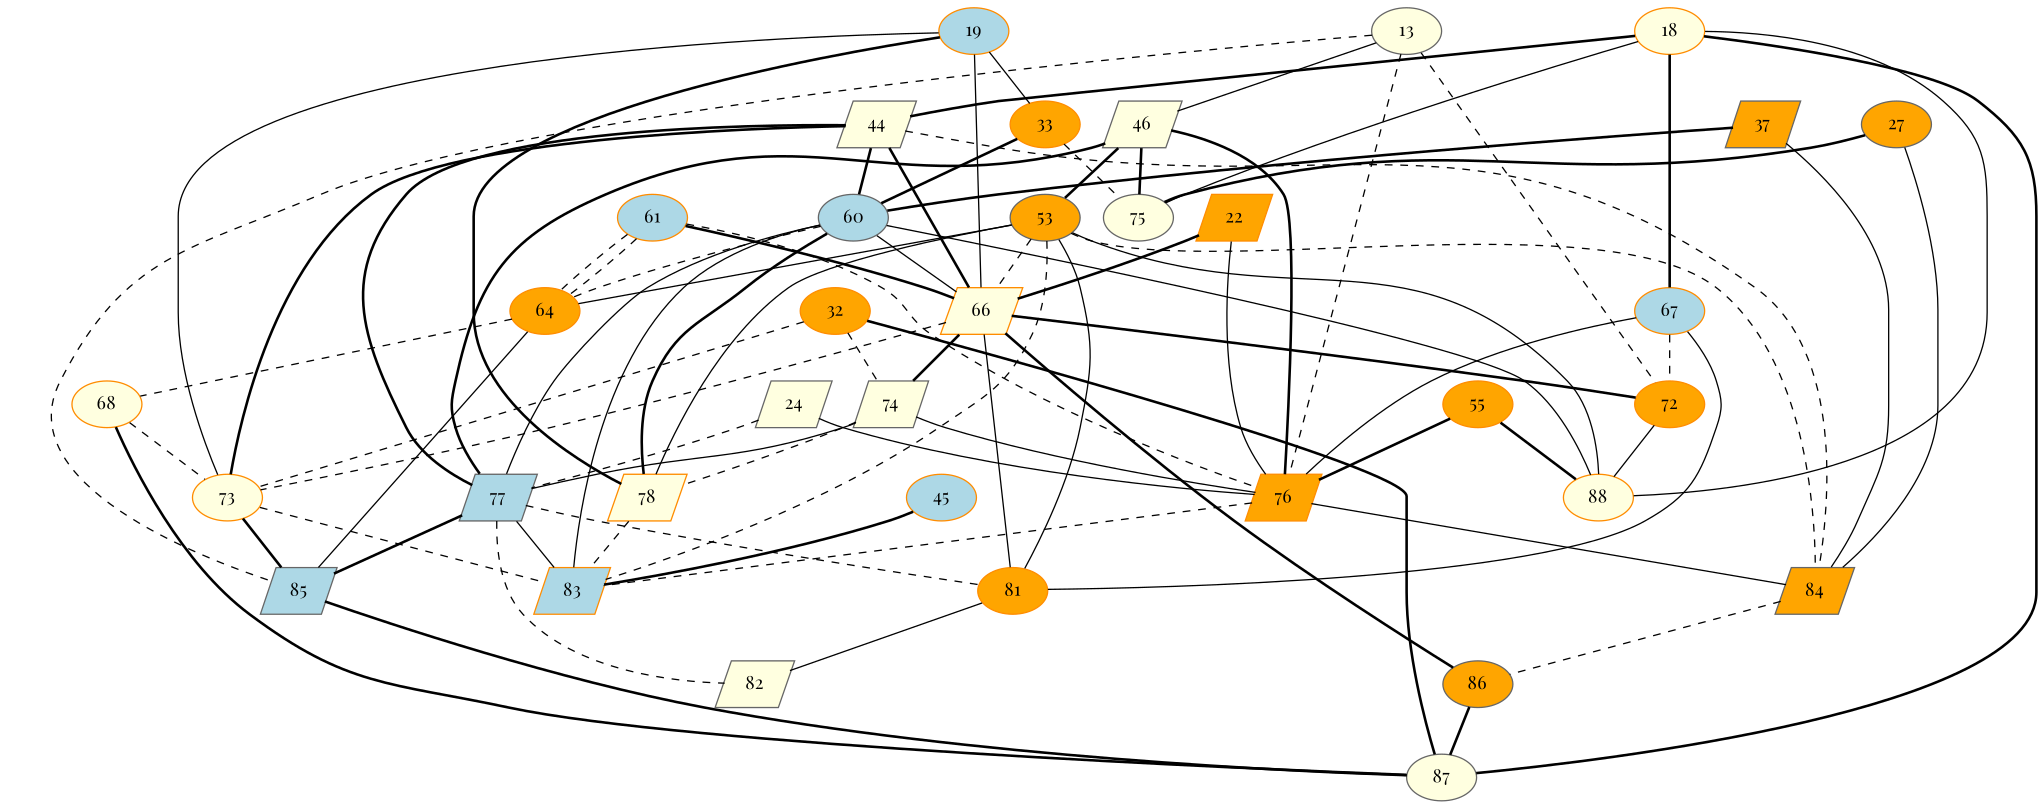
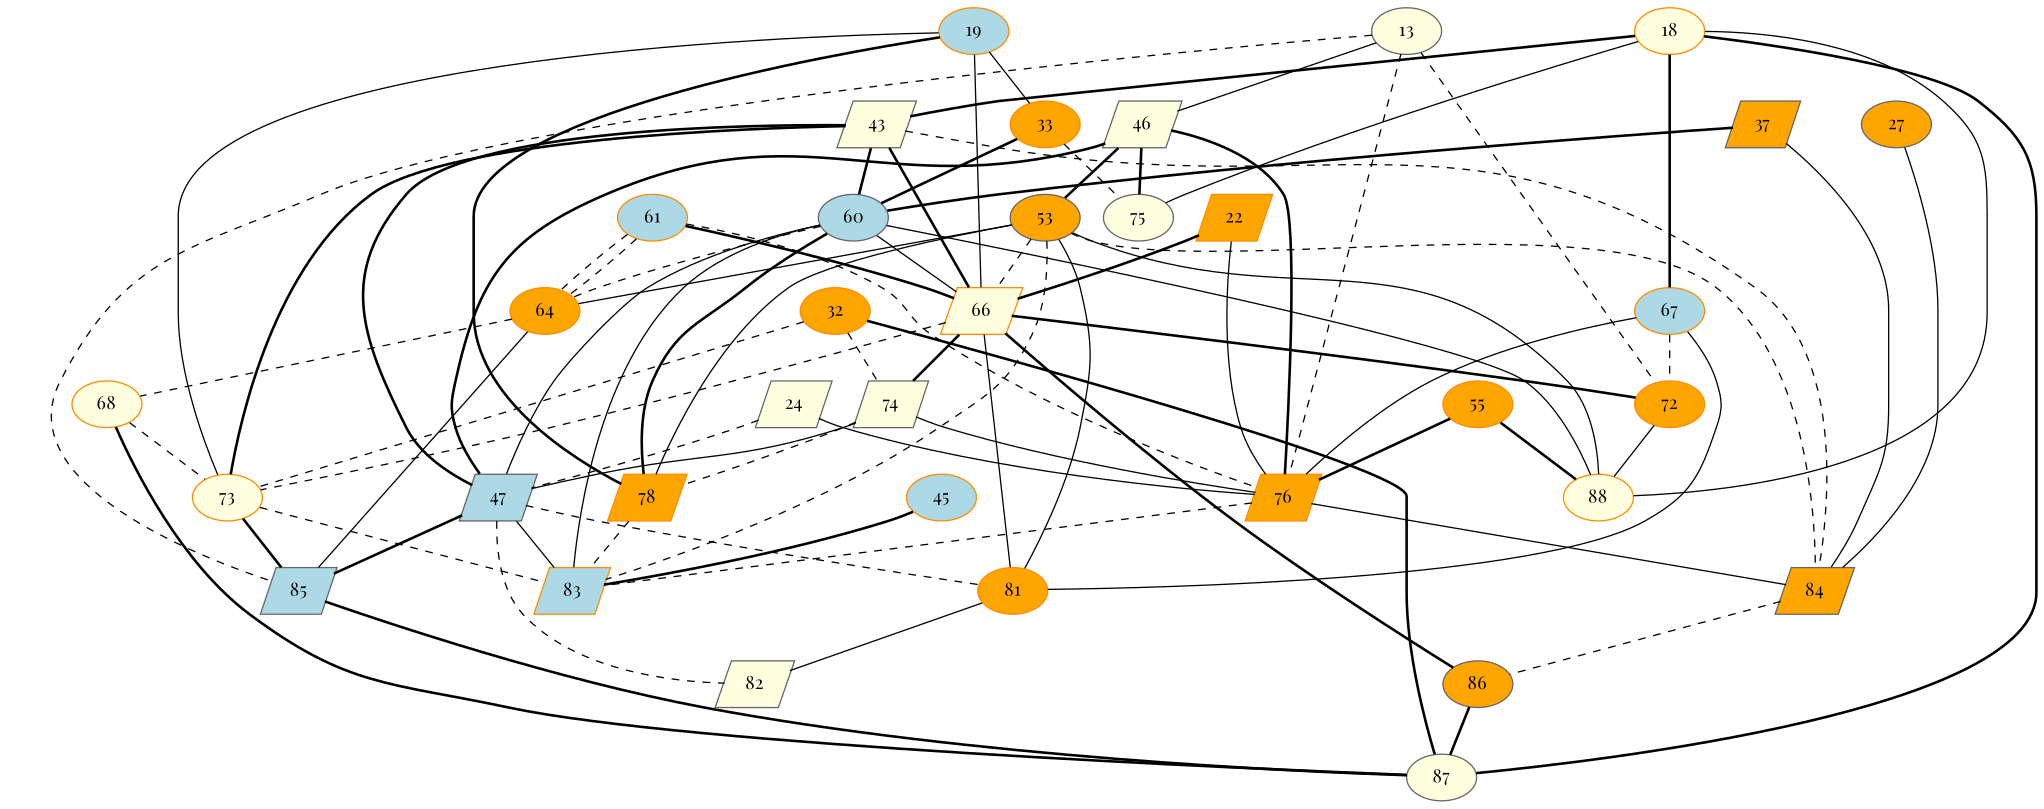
(877, 124) -> (877, 124)
(1514, 162) -> none
(498, 498) -> (498, 498)
(647, 498) -> (647, 498)
